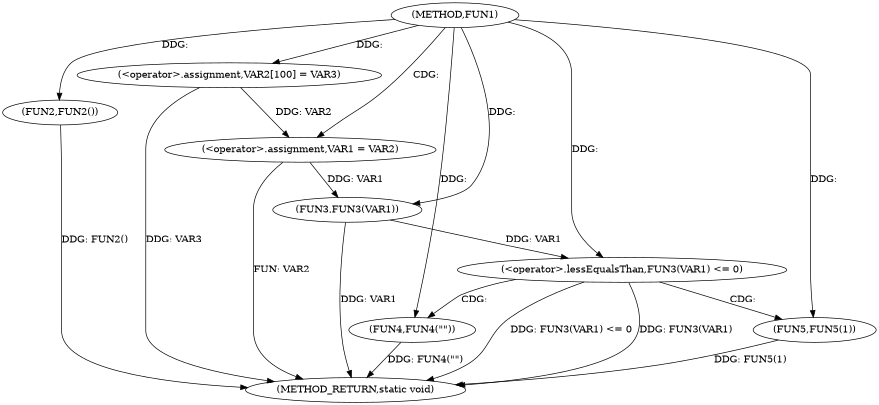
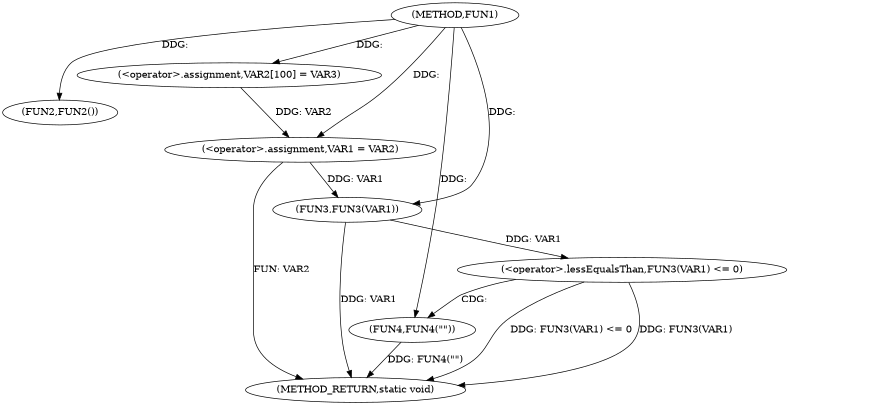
(428, 75) -> (428, 75)
(572, 124) -> none
(146, 266) -> none
(62, 327) -> none
(815, 330) -> none
